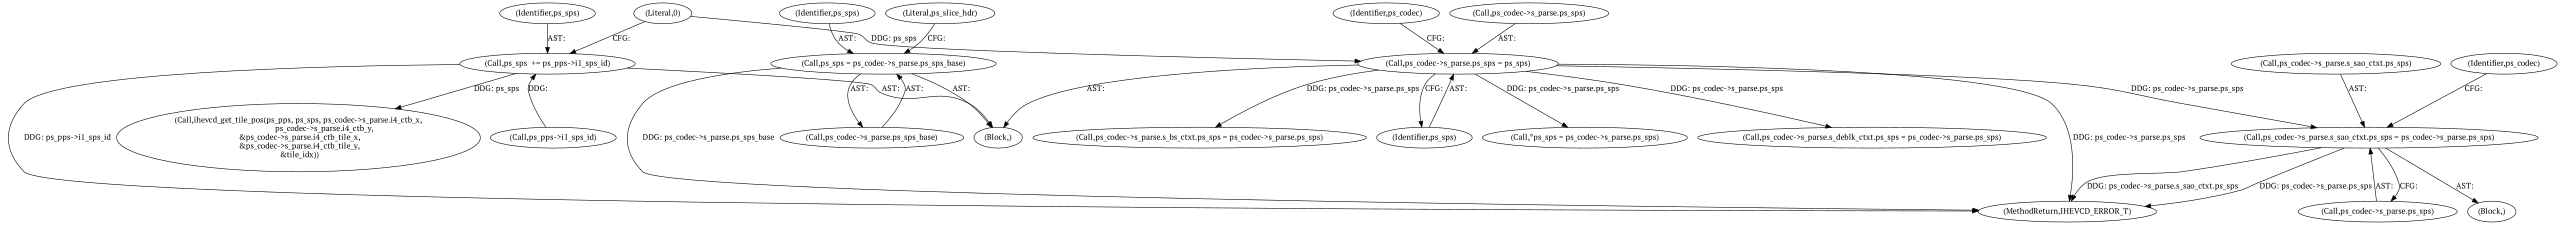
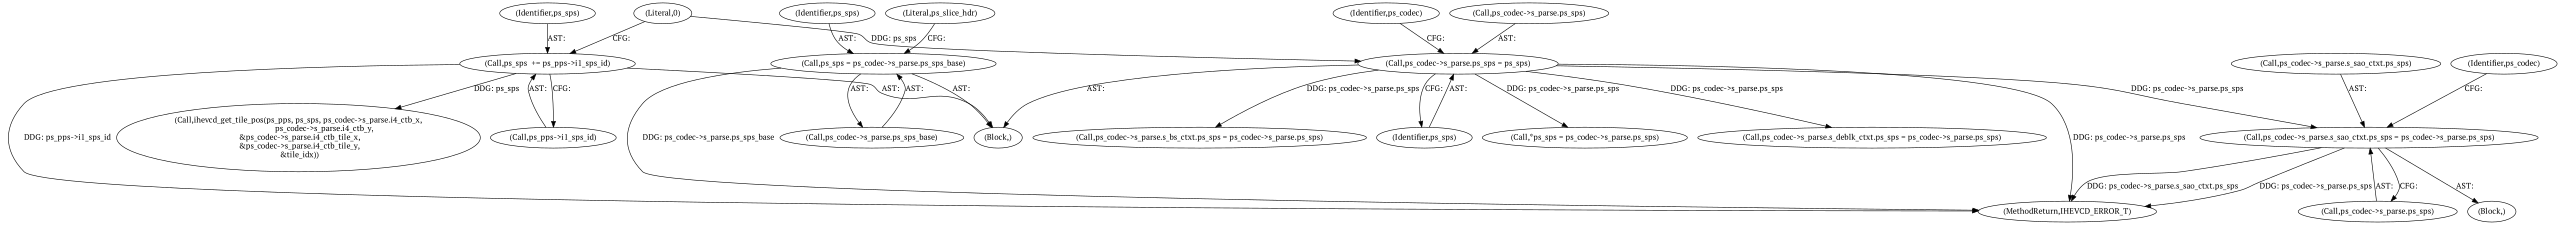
(539, 89) -> (539, 89)
none -> (553, 98)
